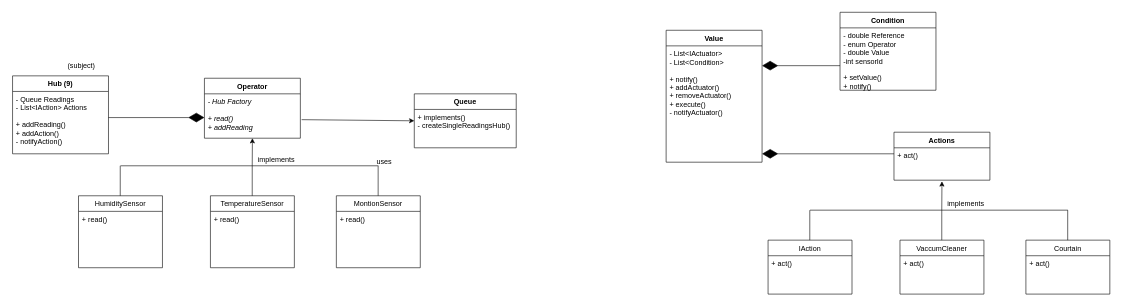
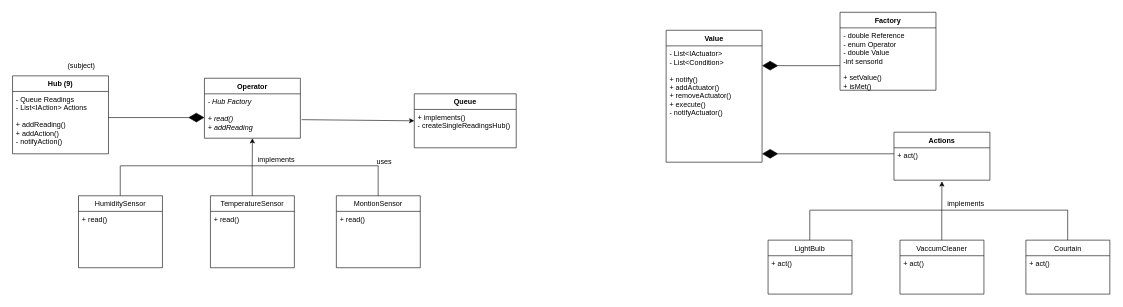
(888, 20) -> (888, 20)
(877, 36) -> (877, 36)
(810, 248) -> (810, 248)
